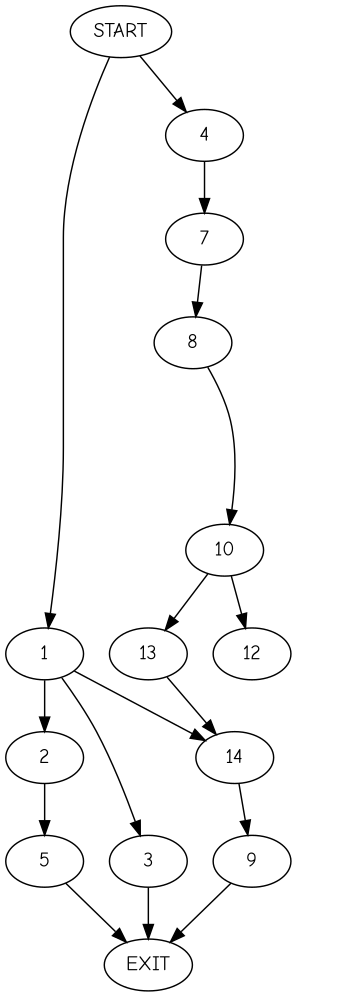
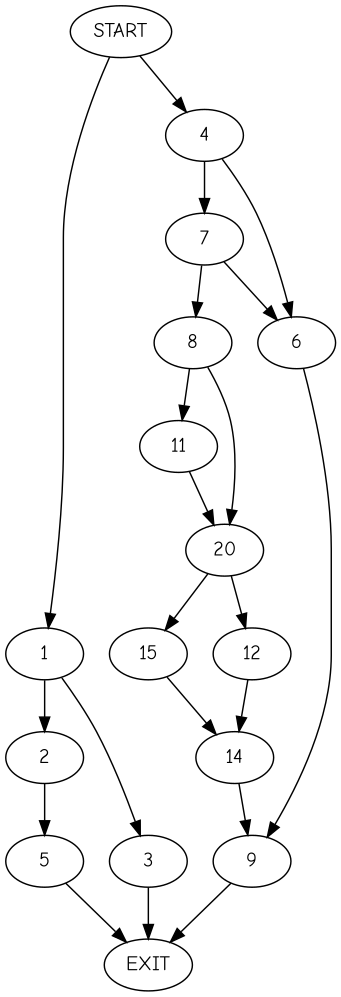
none -> (297, 343)
none -> (179, 446)
(225, 550) -> (225, 550)
(148, 654) -> (148, 654)
(133, 702) -> (245, 698)
